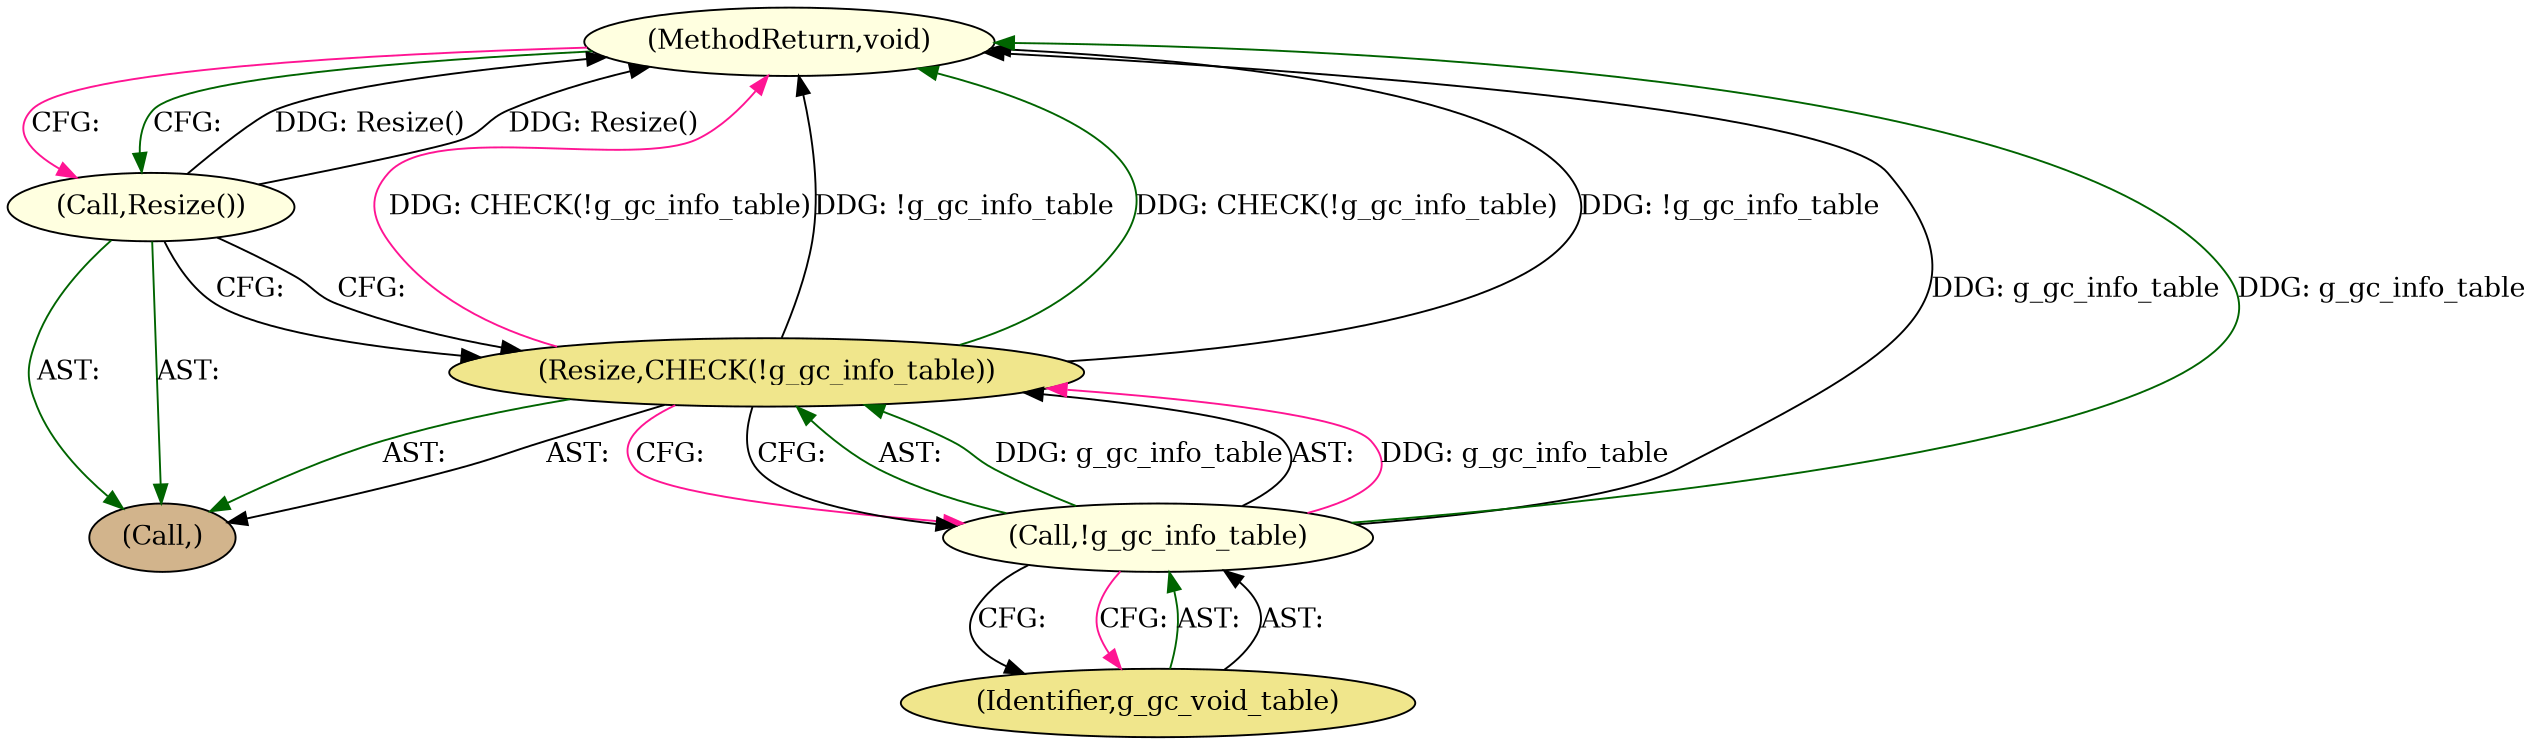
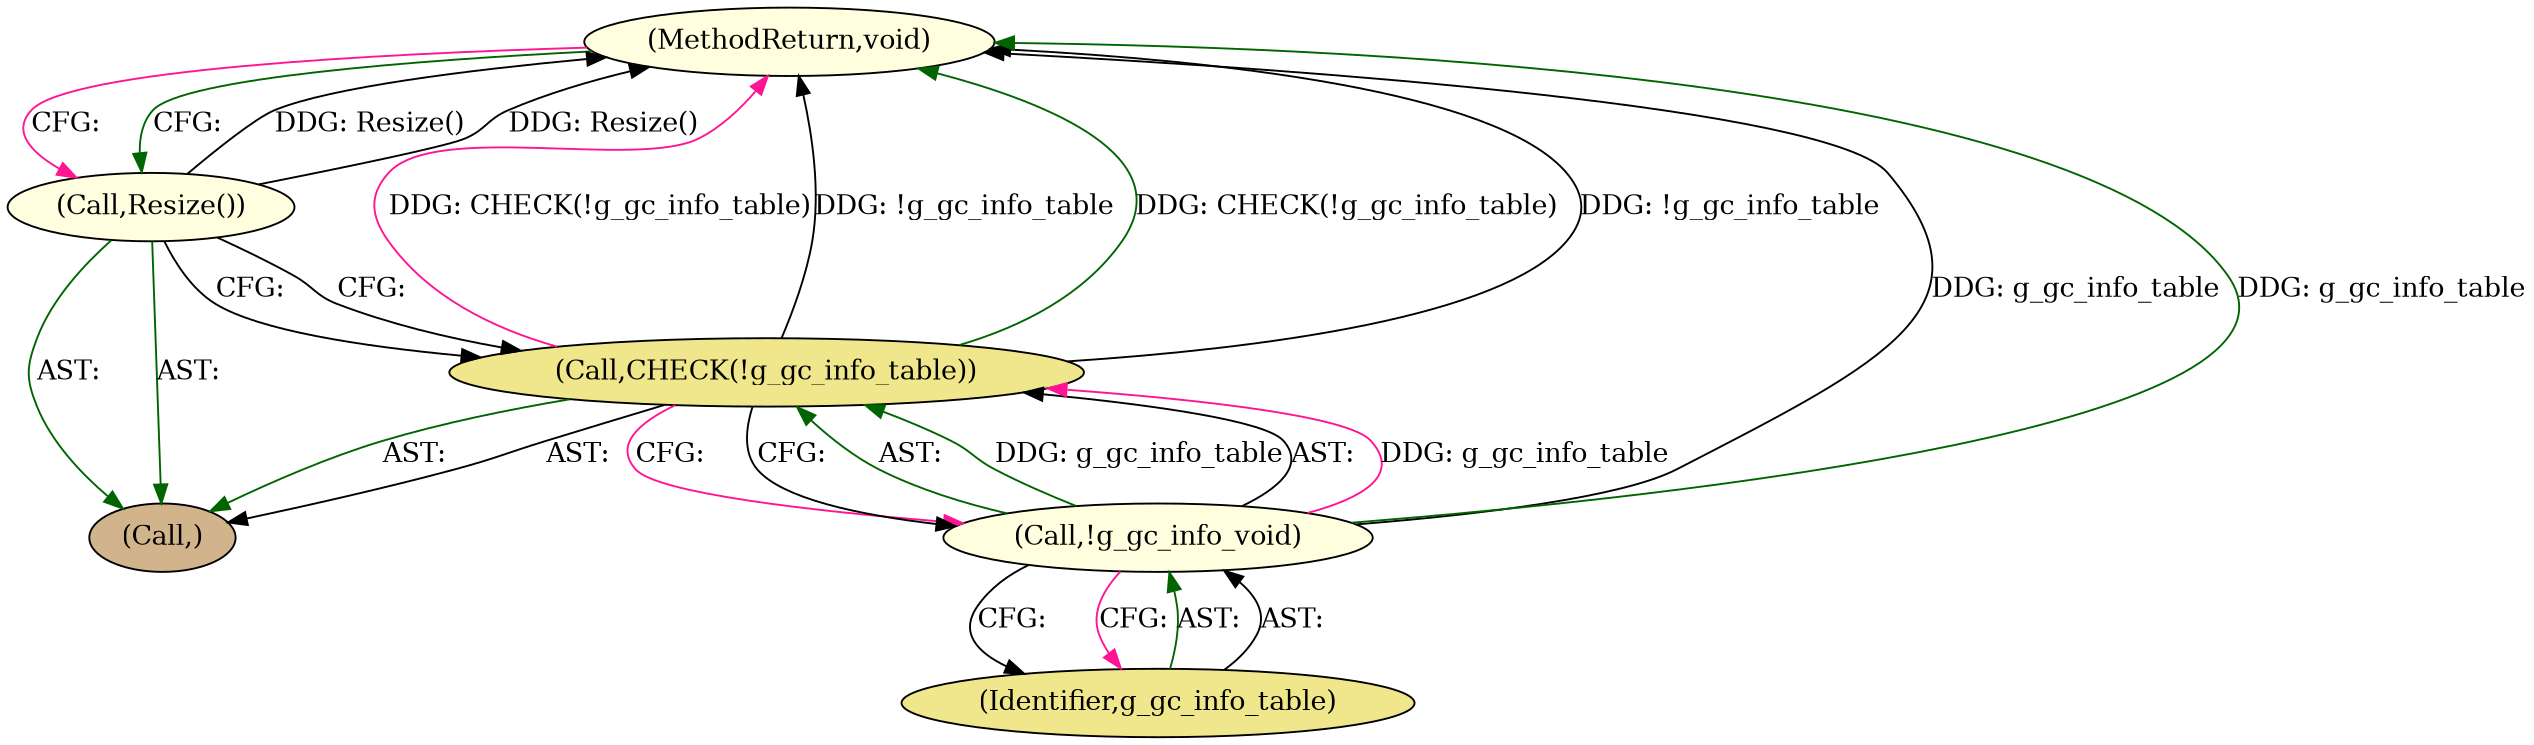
(767, 372) -> (767, 372)
(1158, 538) -> (1158, 538)
(1158, 703) -> (1158, 703)
